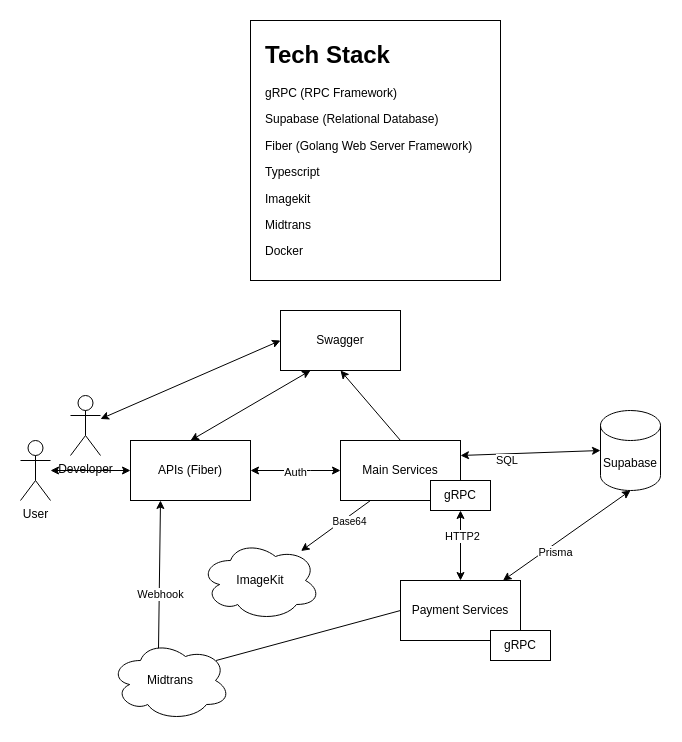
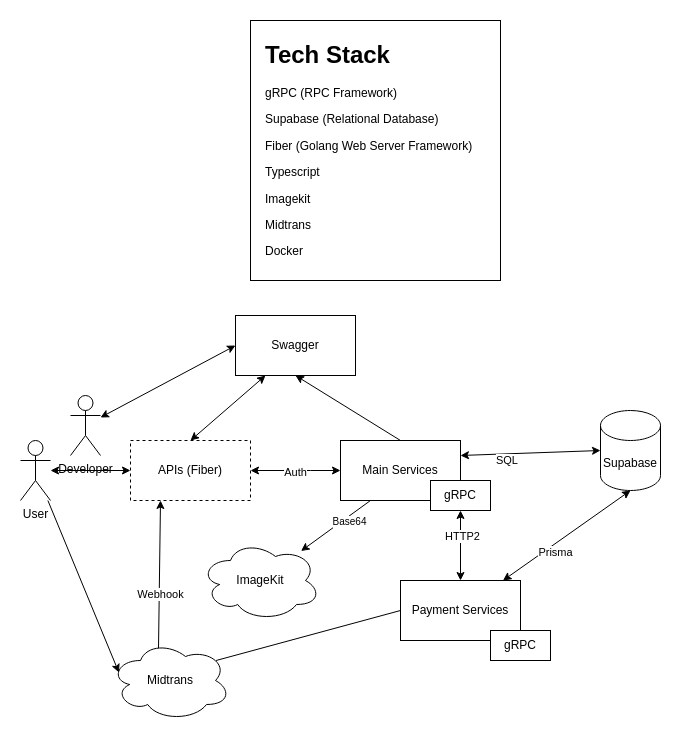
(341, 341) -> (296, 346)
(191, 471) -> (191, 471)
none -> (82, 584)
